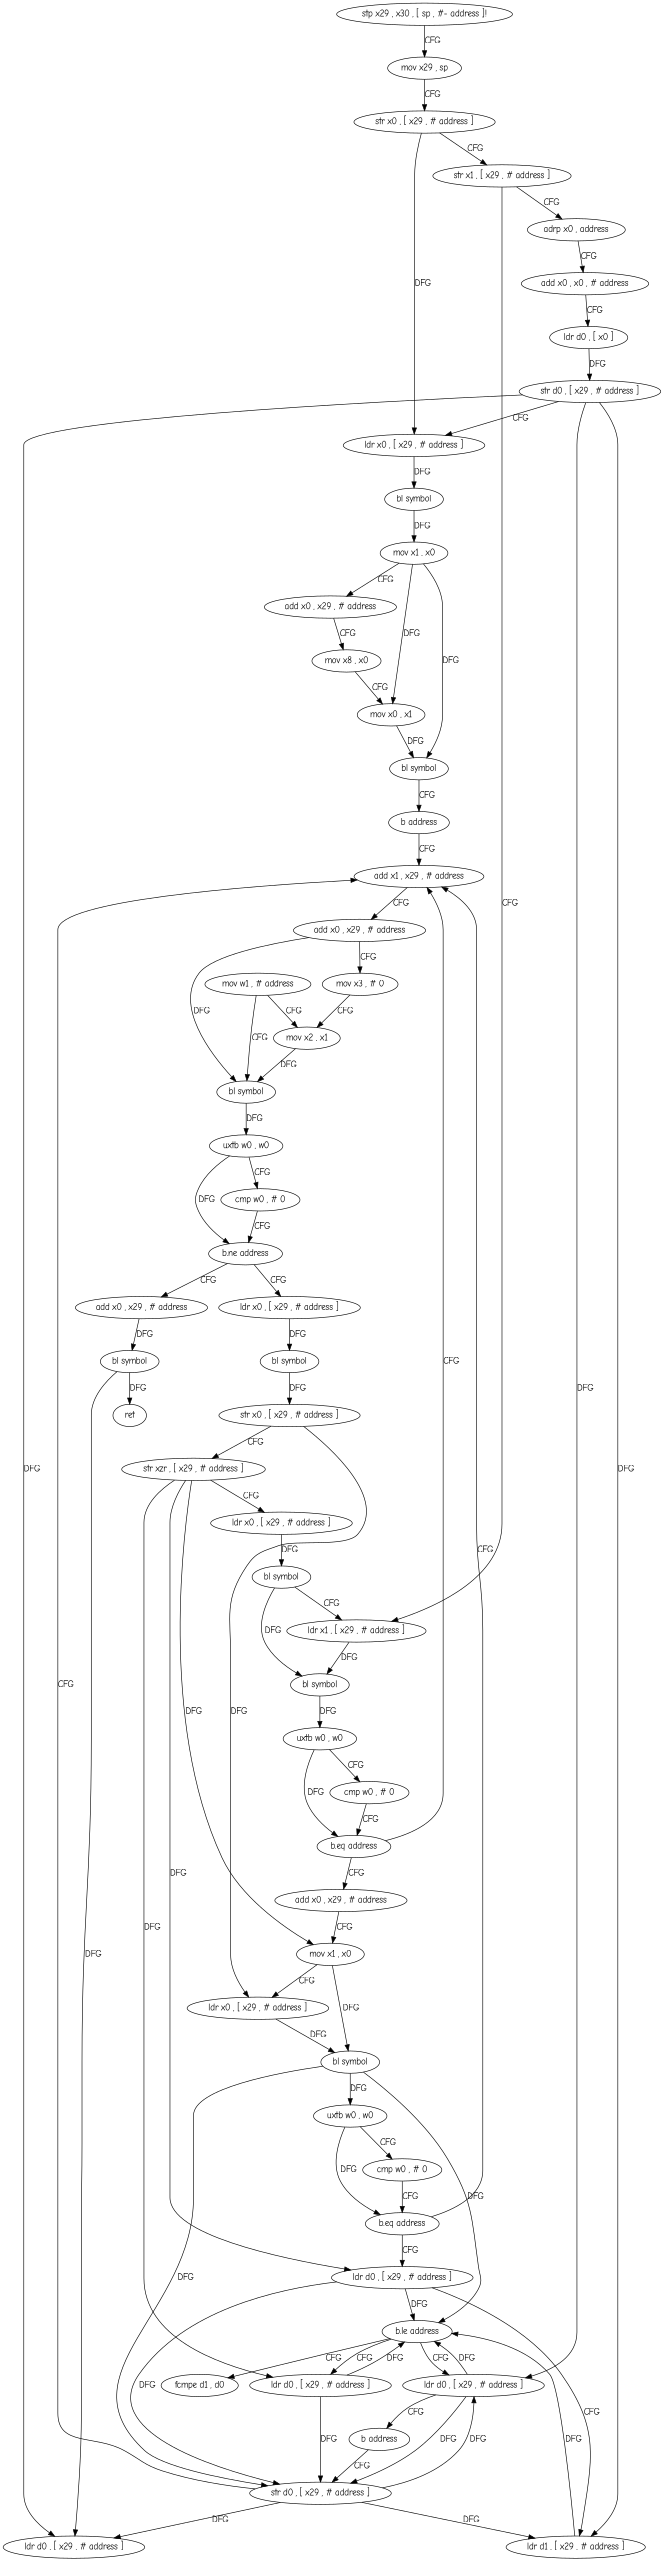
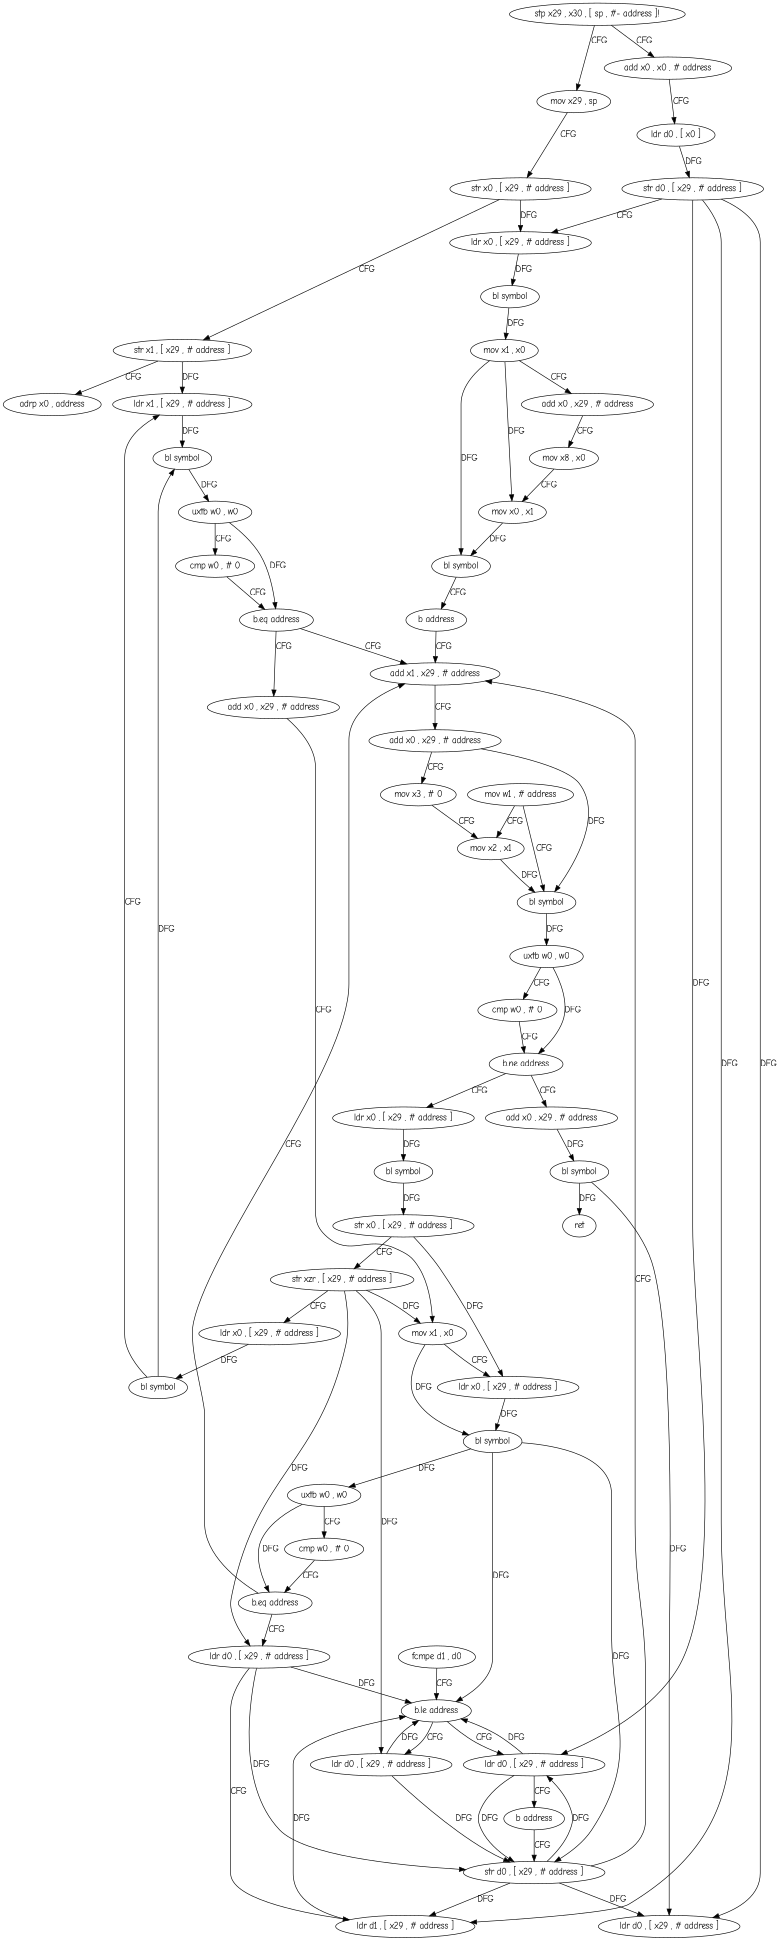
(580, 254) -> (630, 39)
(510, 903) -> (191, 378)
(312, 2357) -> (437, 1681)
